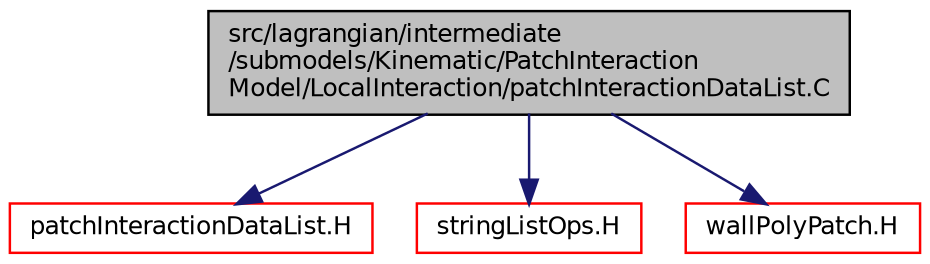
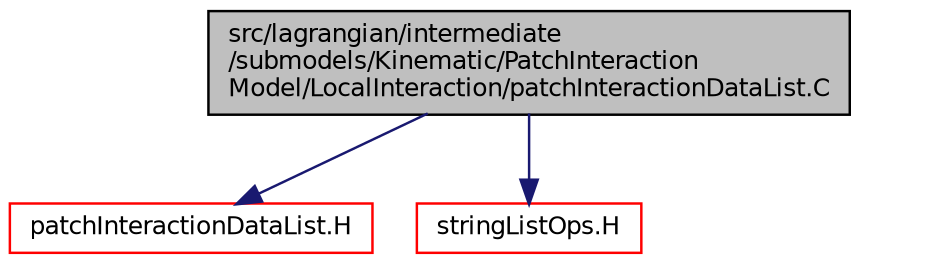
(803, 228) -> none
